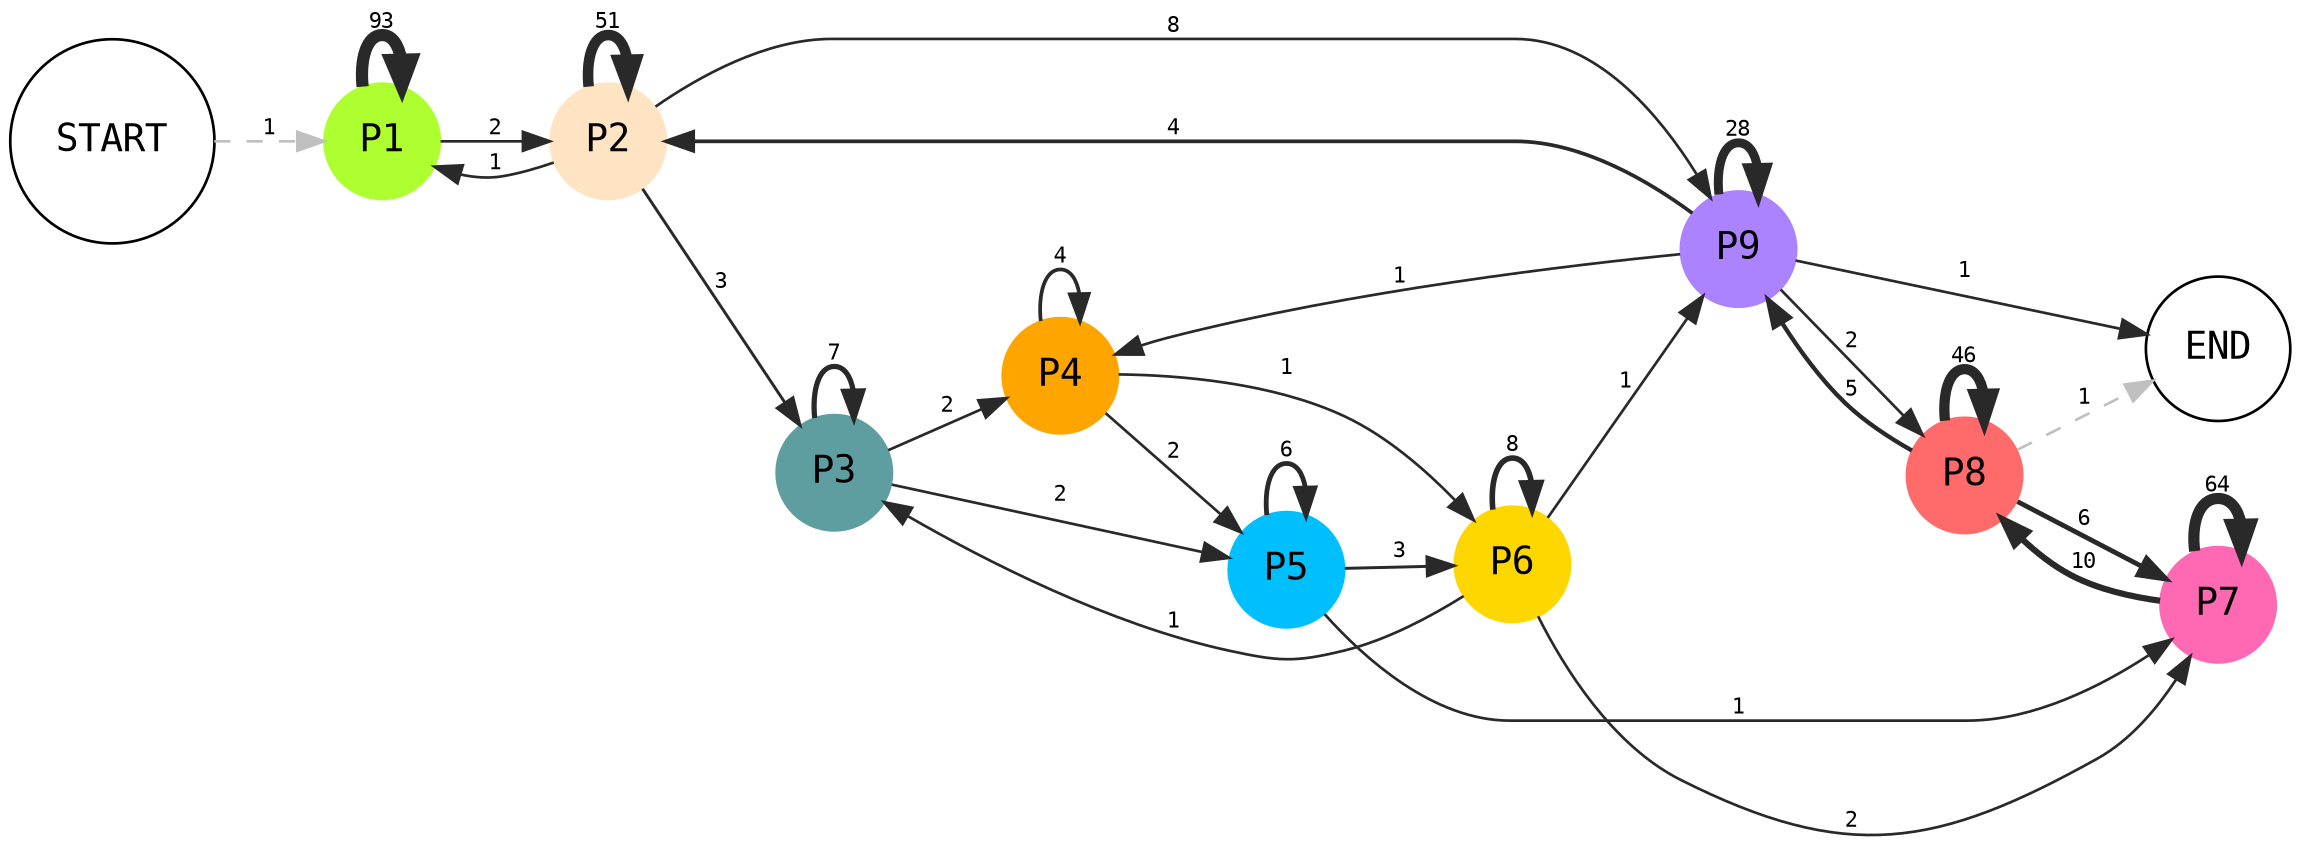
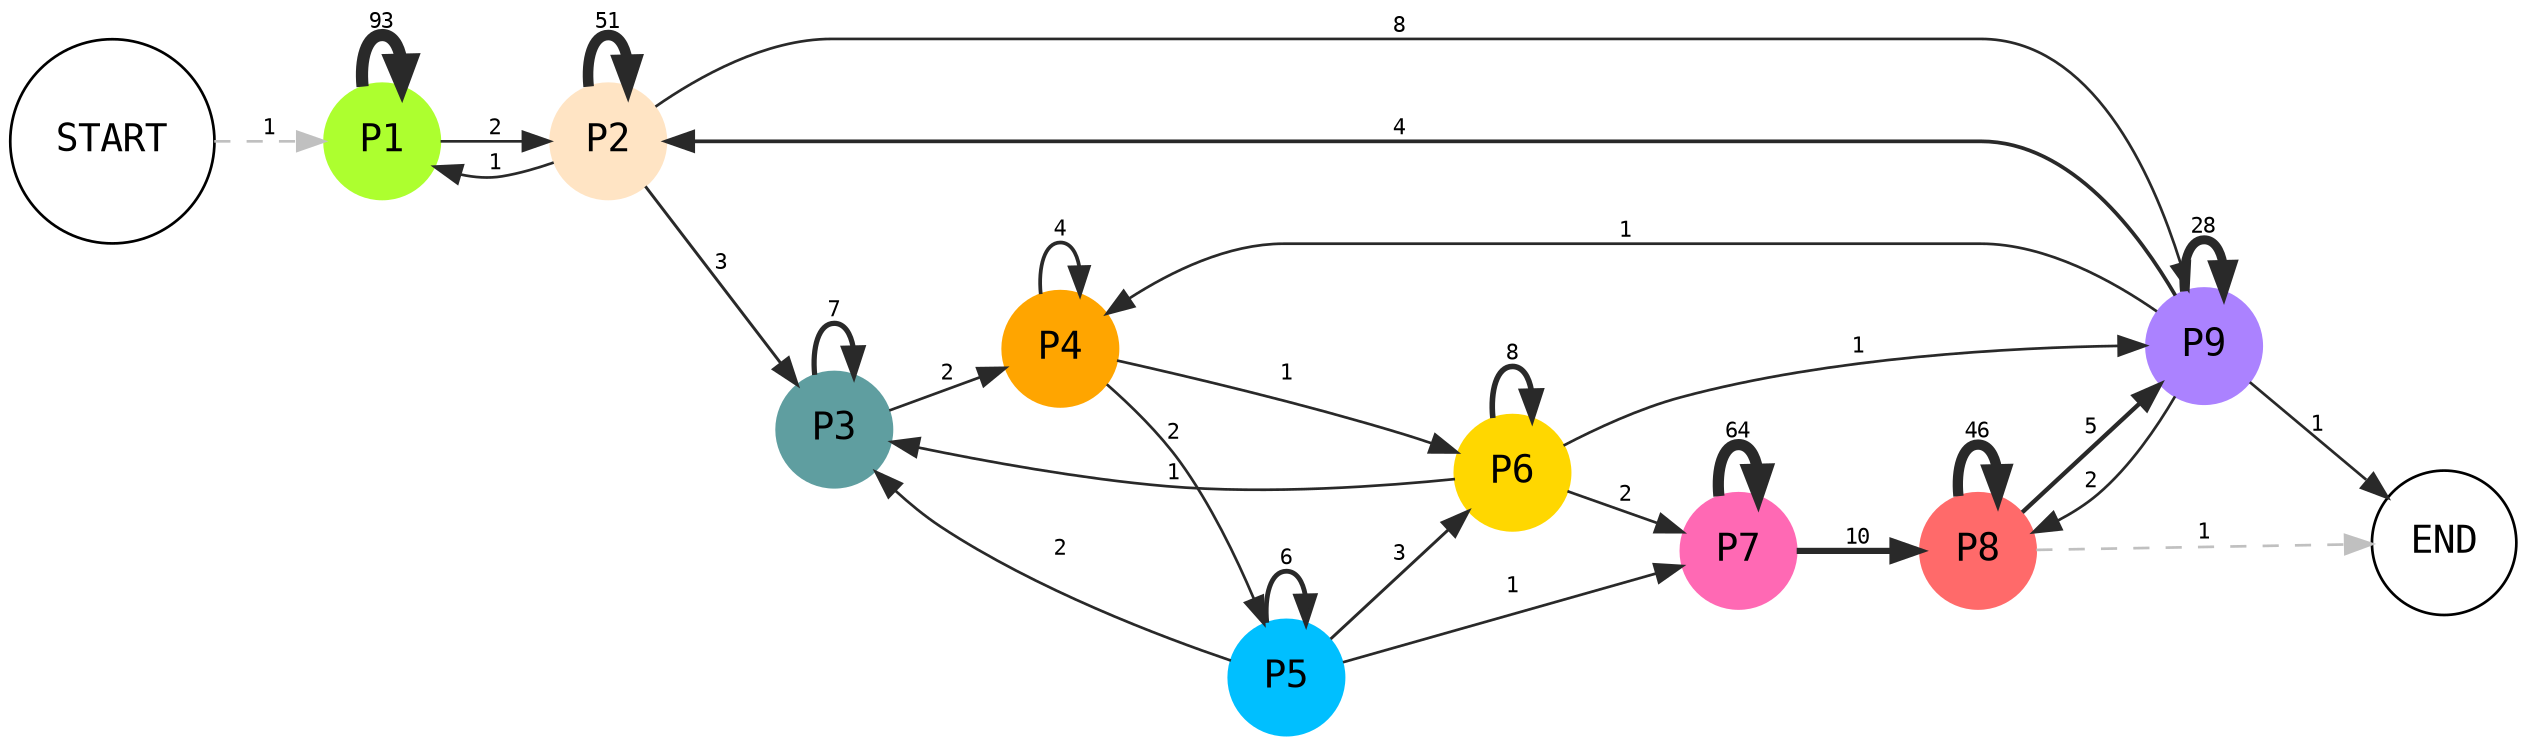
(1047, 518) -> (1055, 590)
(2079, 534) -> none
